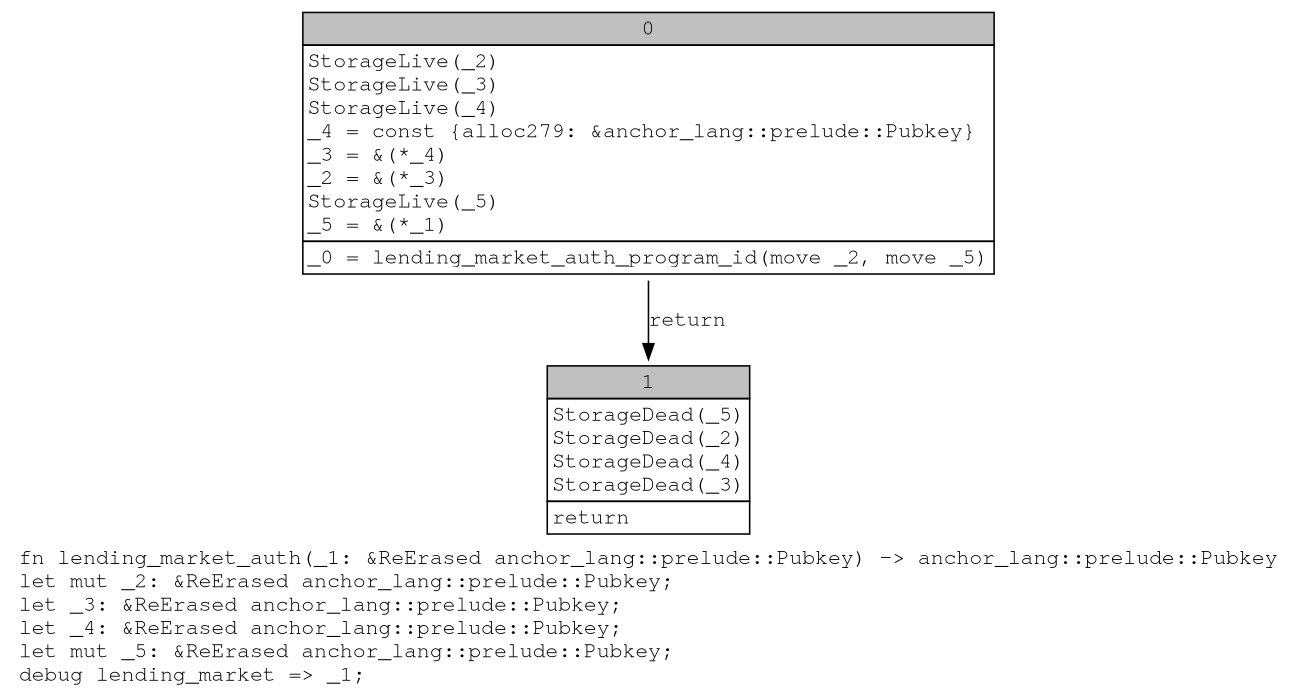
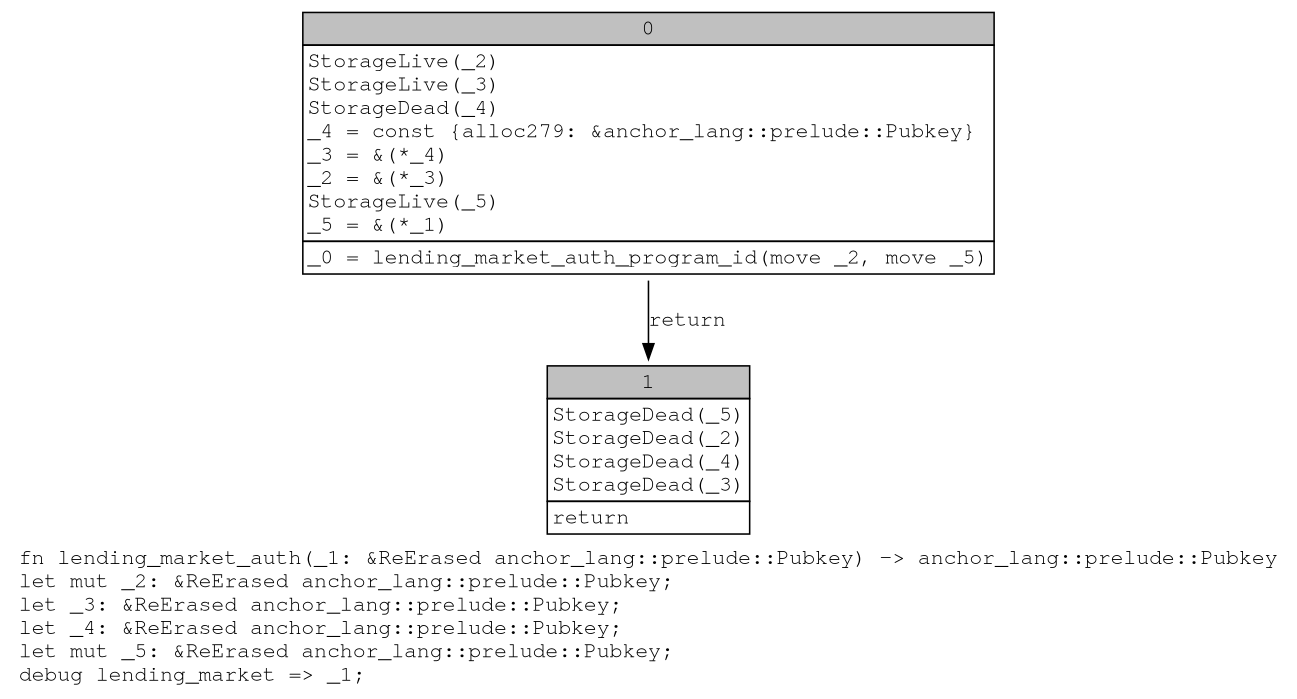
(404, 107) -> (404, 107)
